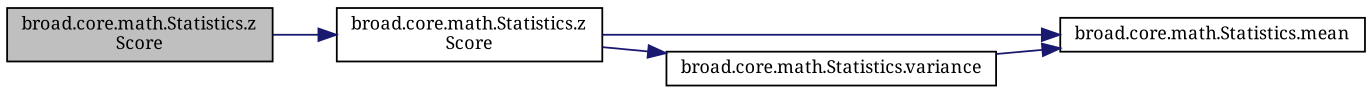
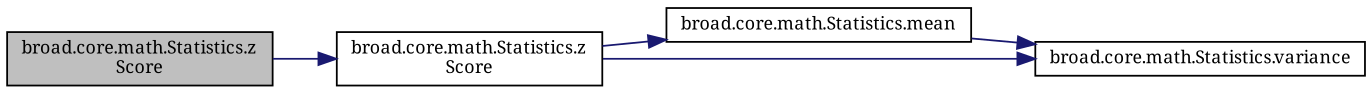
(1019, 52) -> (994, 41)
